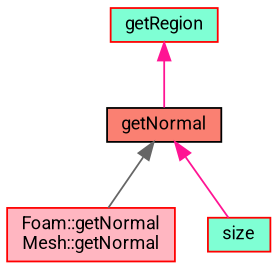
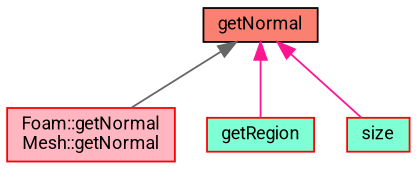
(164, 84) -> (261, 89)
